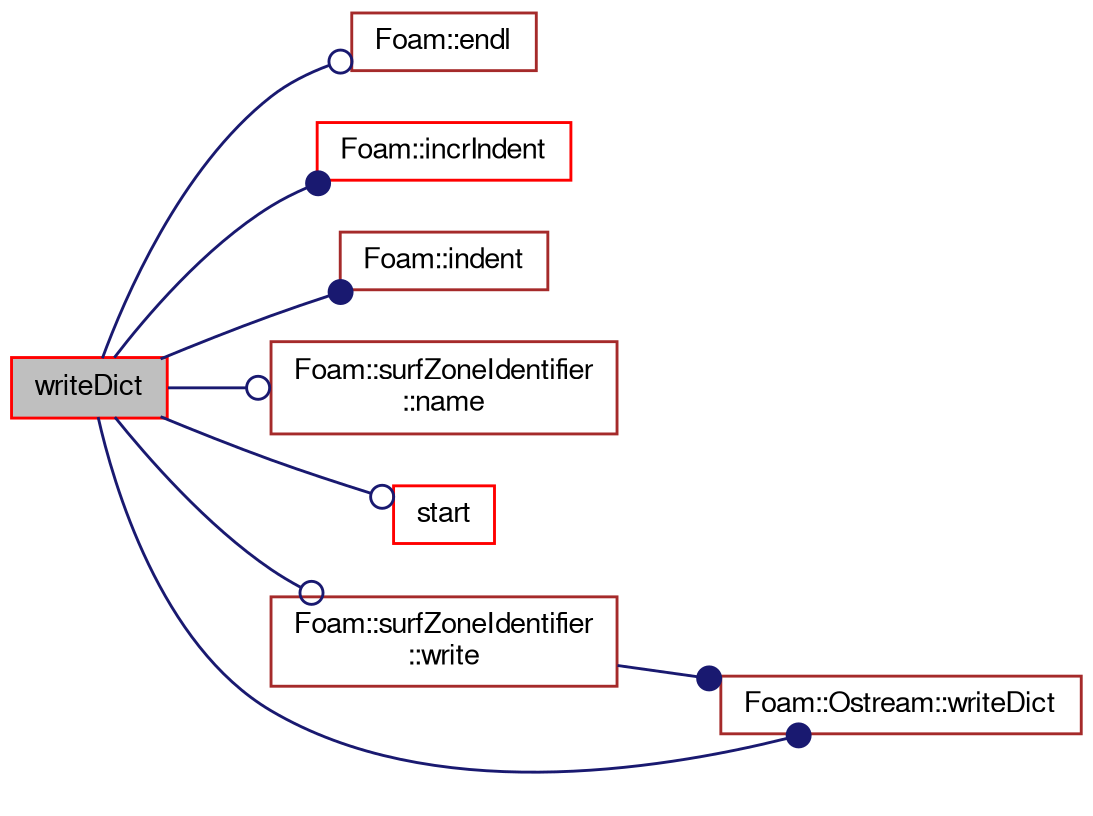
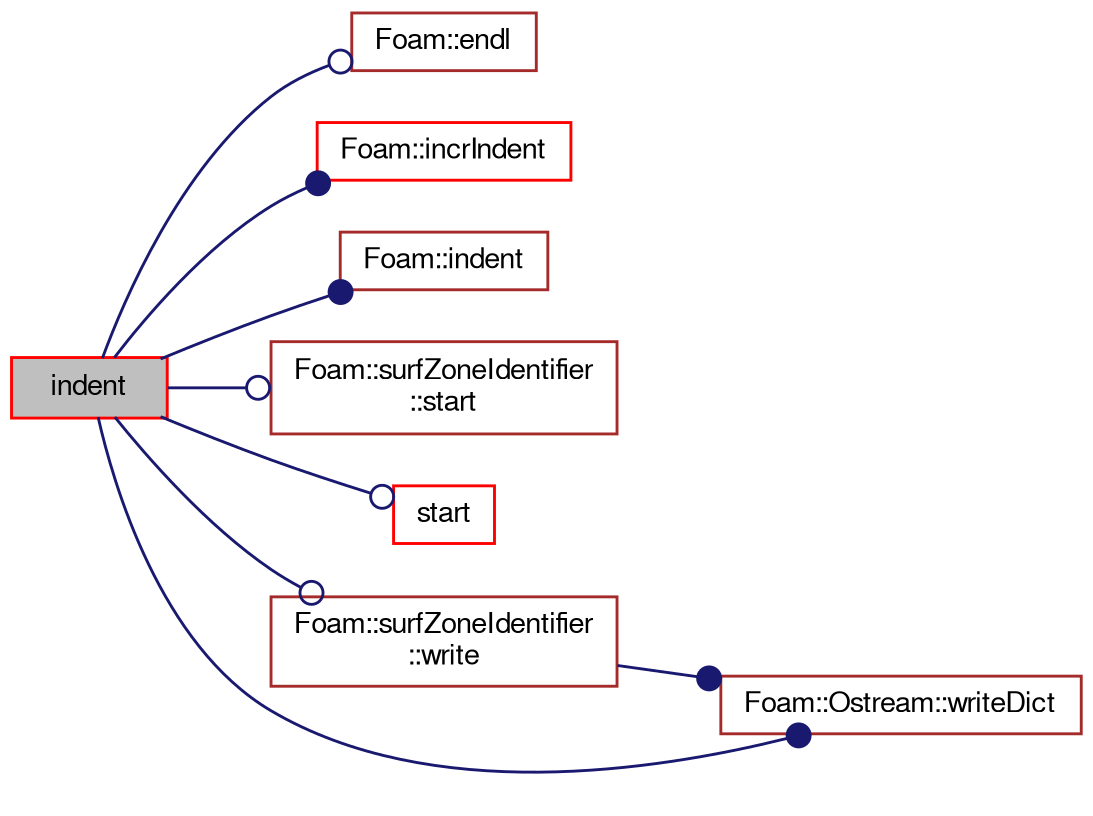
(89, 388) -> (89, 388)
(444, 388) -> (444, 388)
